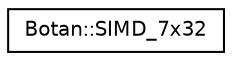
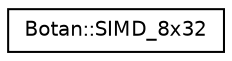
(116, 31) -> (116, 31)
